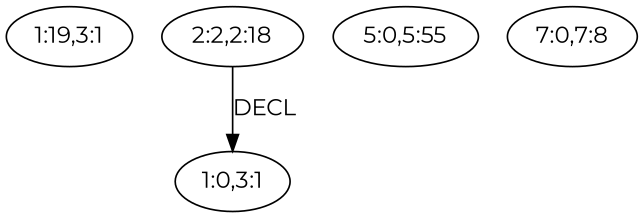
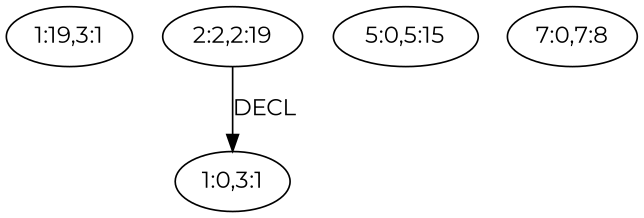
(233, 37) -> (233, 37)
(406, 37) -> (406, 37)
